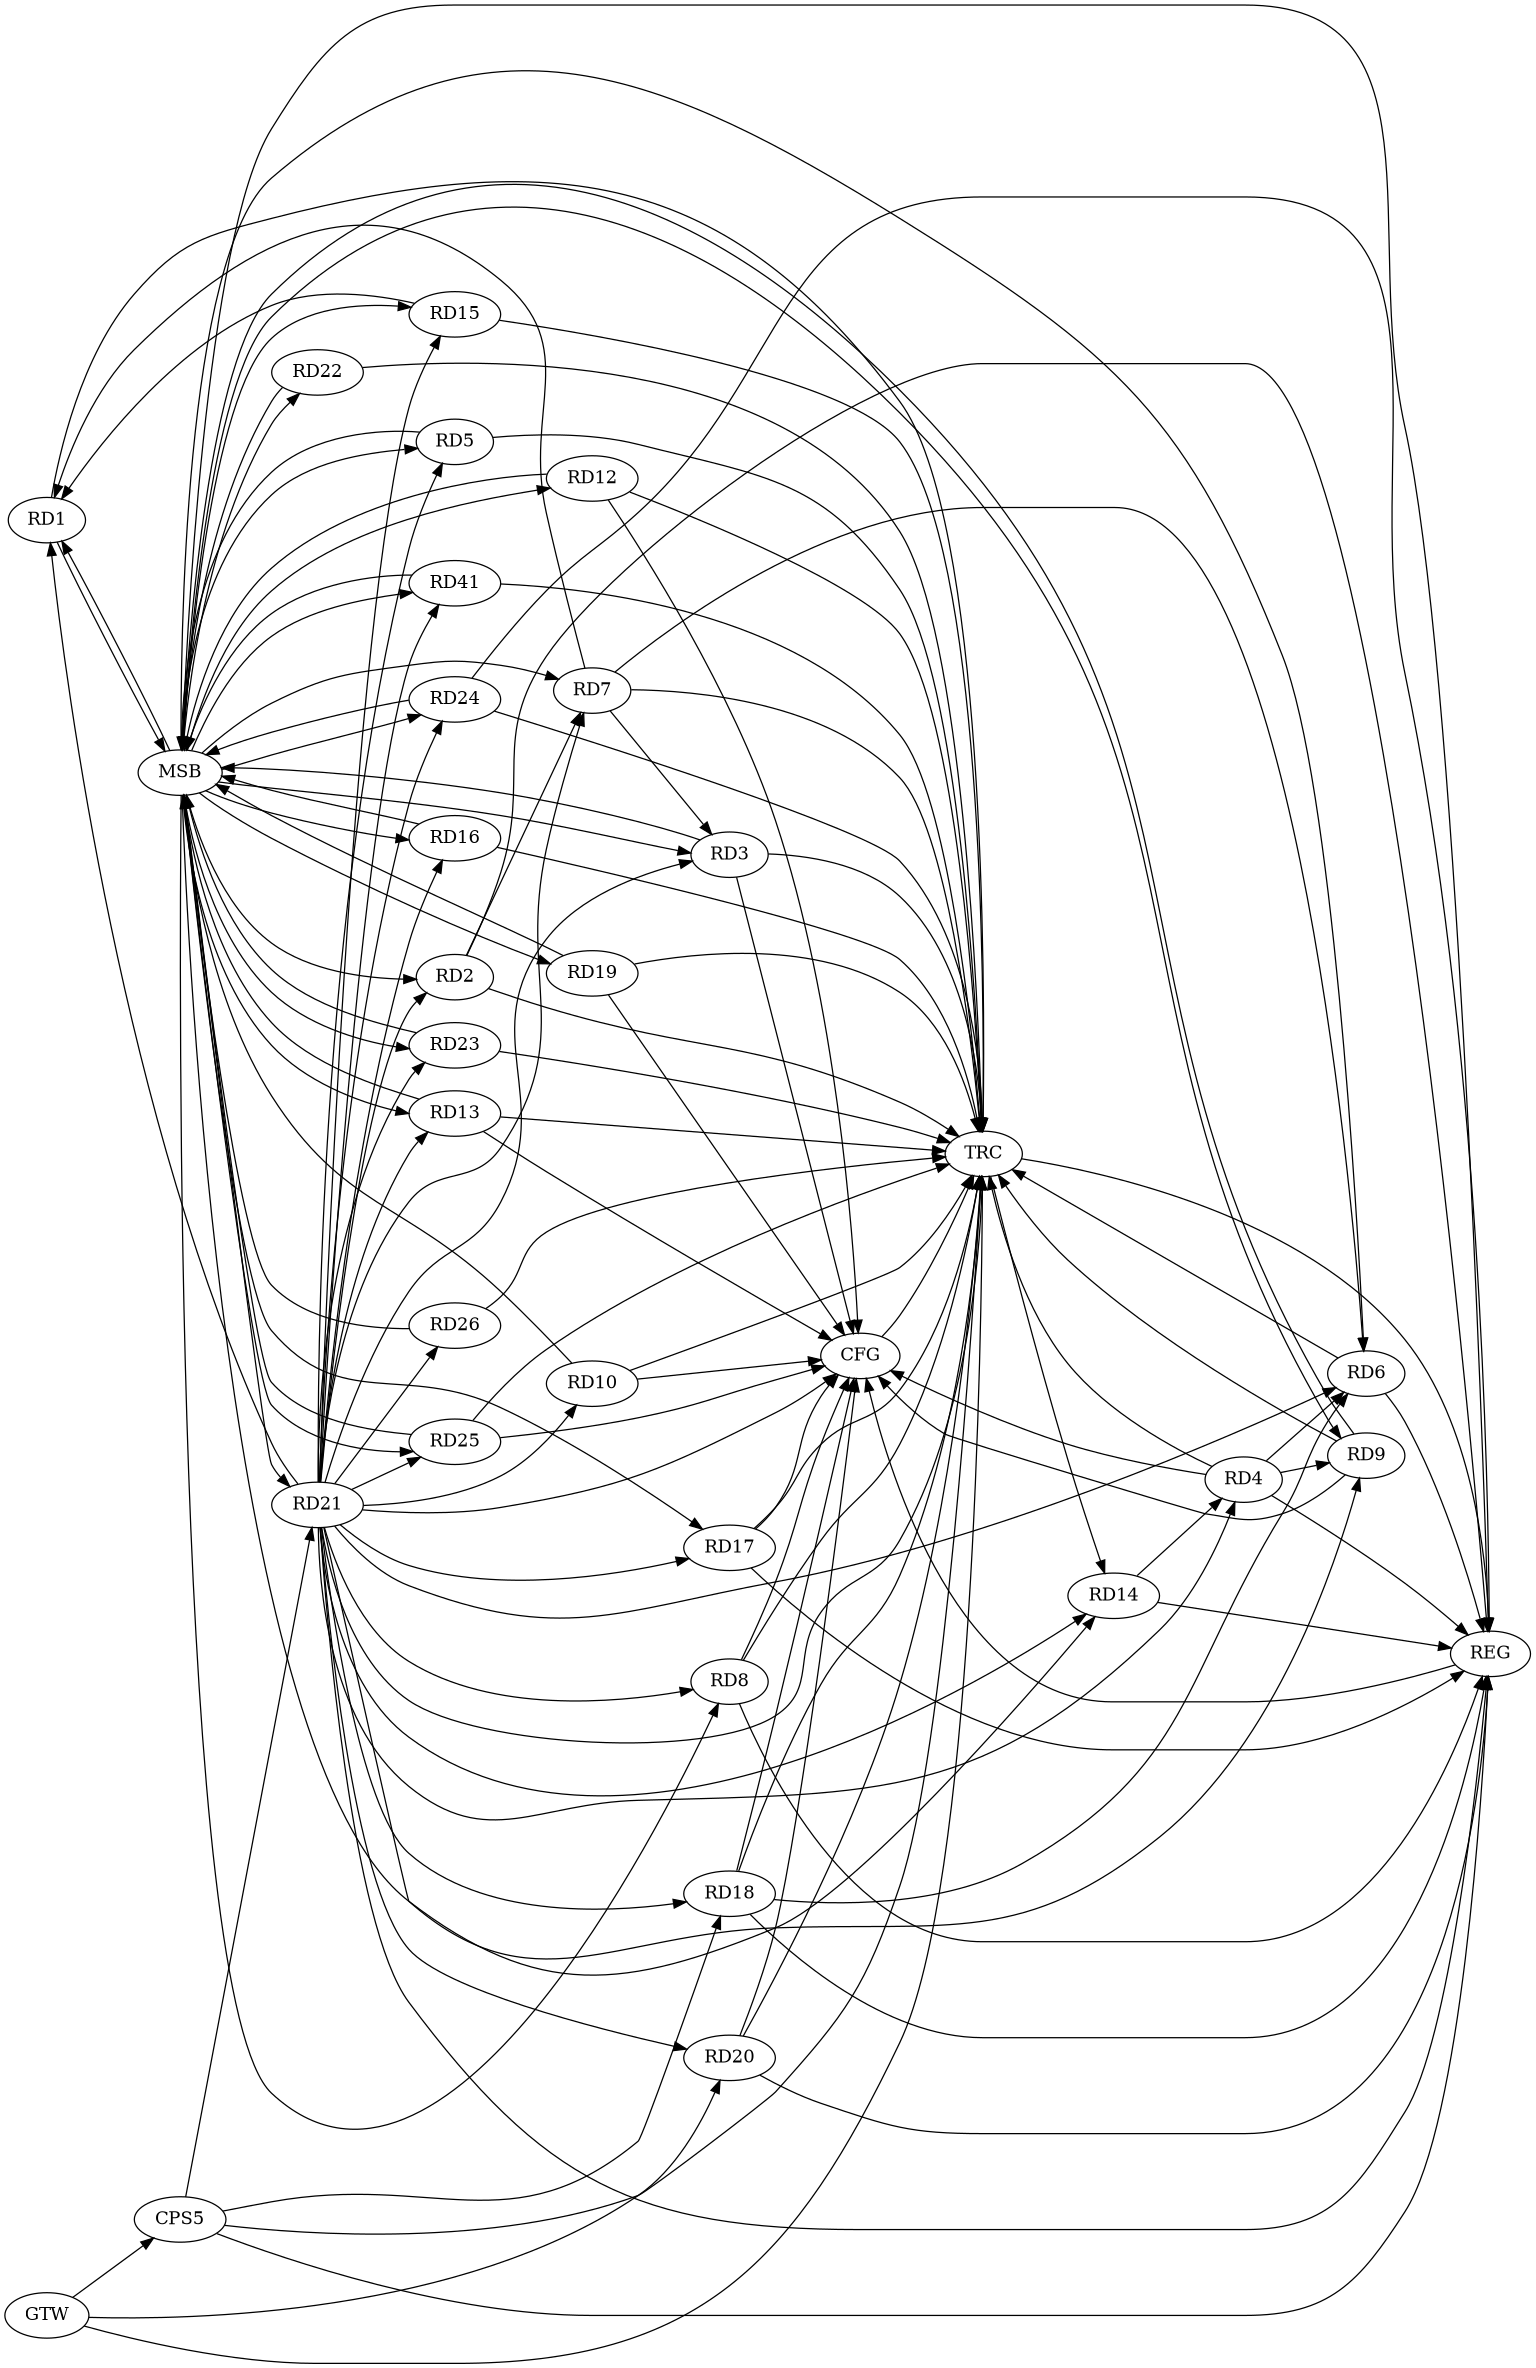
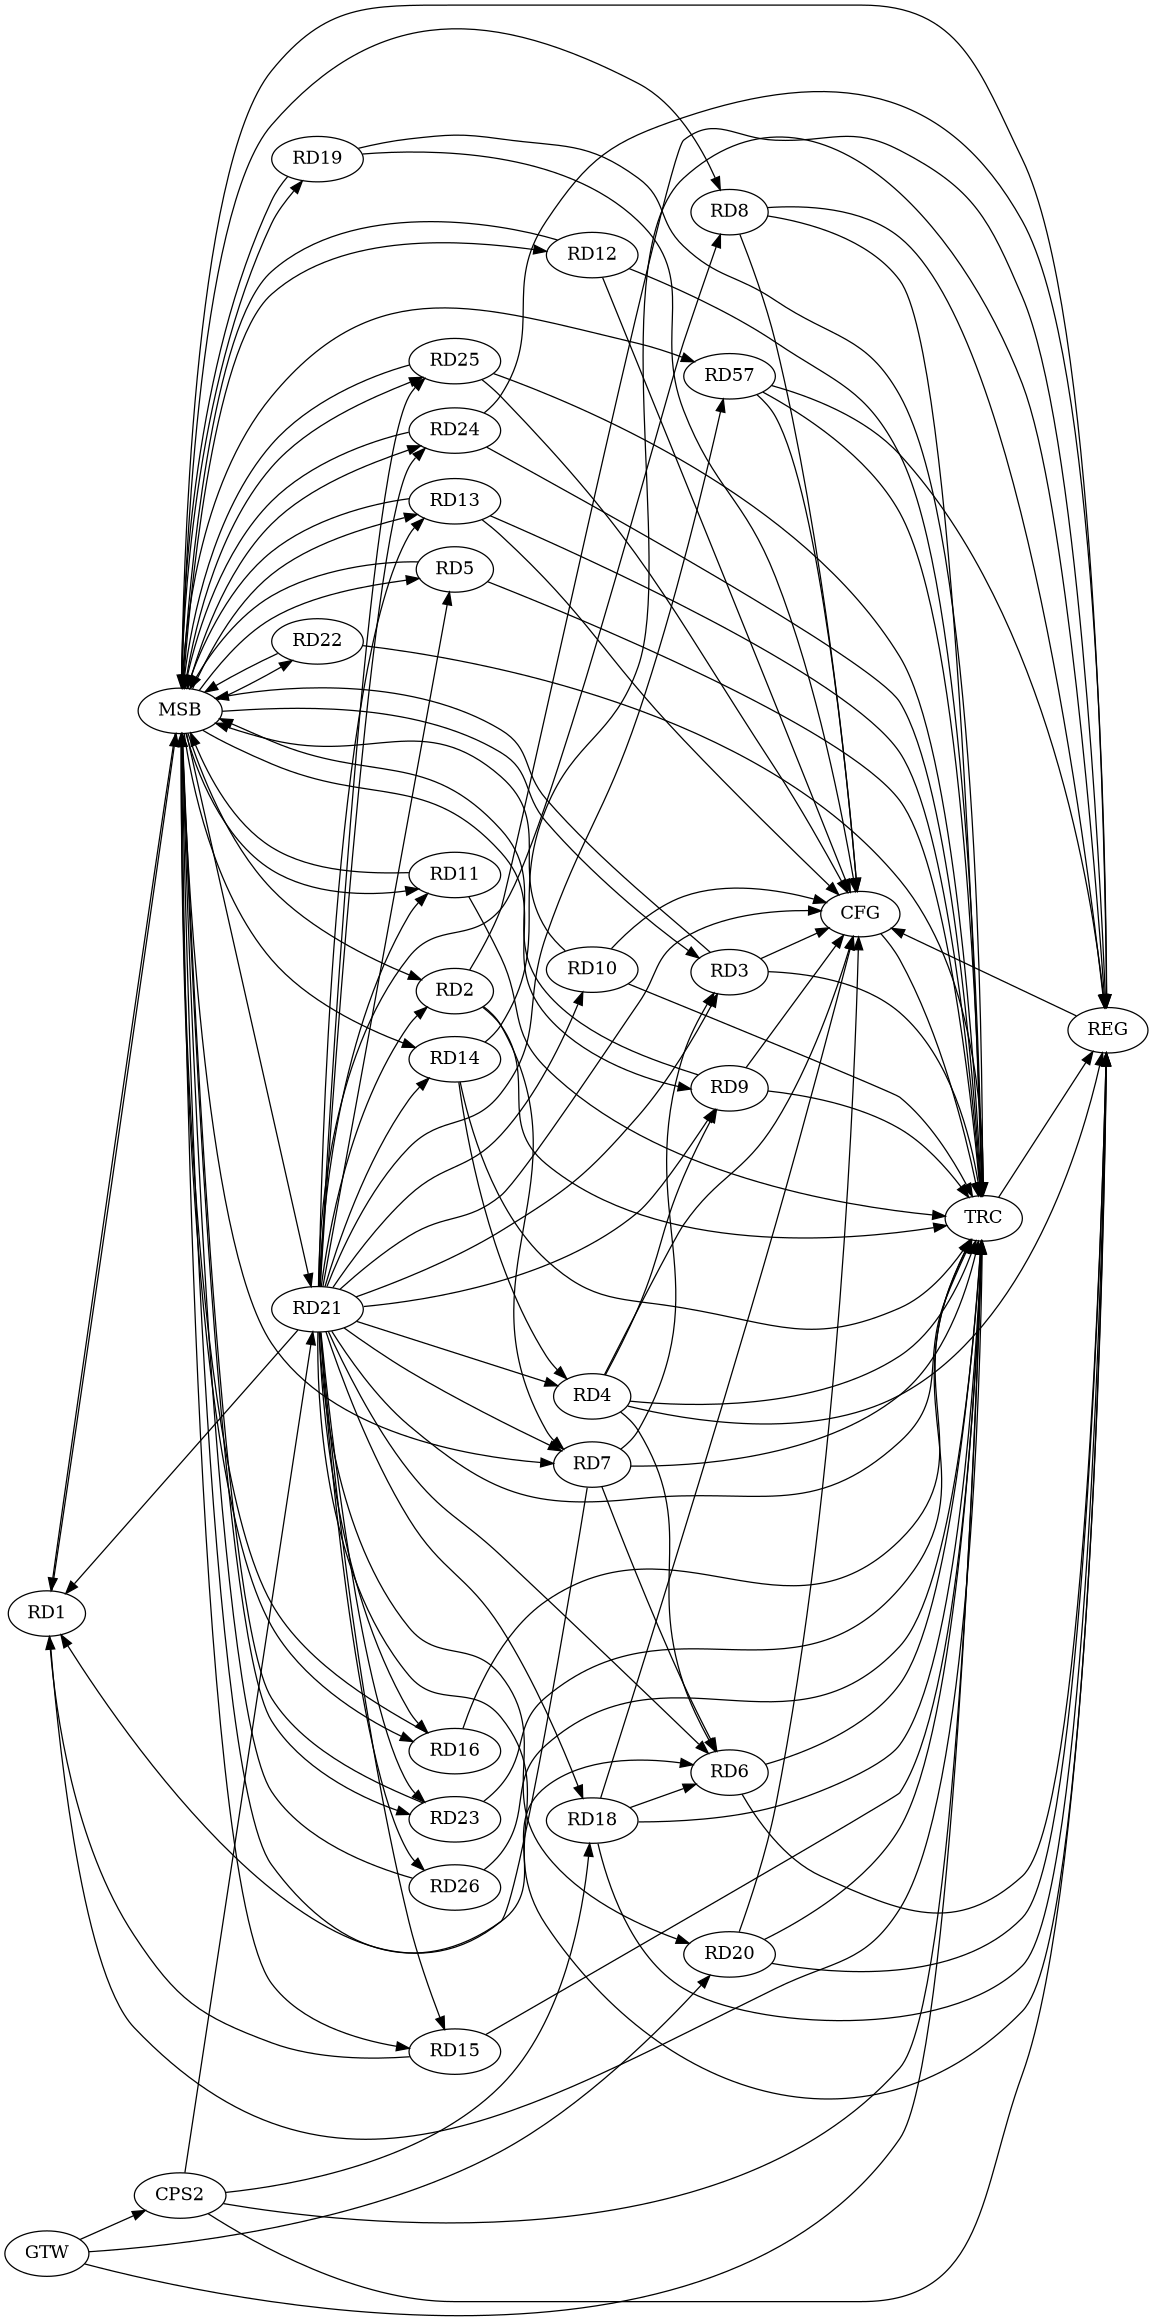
(455, 583) -> (455, 875)
(1042, 1370) -> (663, 1305)
(730, 1548) -> (730, 376)
(180, 2219) -> (180, 2196)
